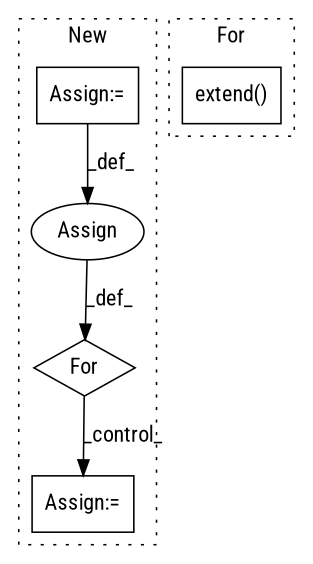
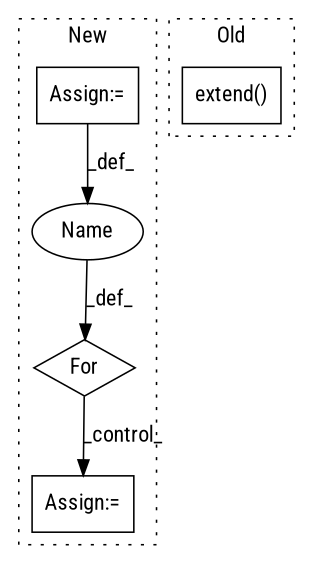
(232, 37) -> (232, 37)
(88, 232) -> (88, 232)
